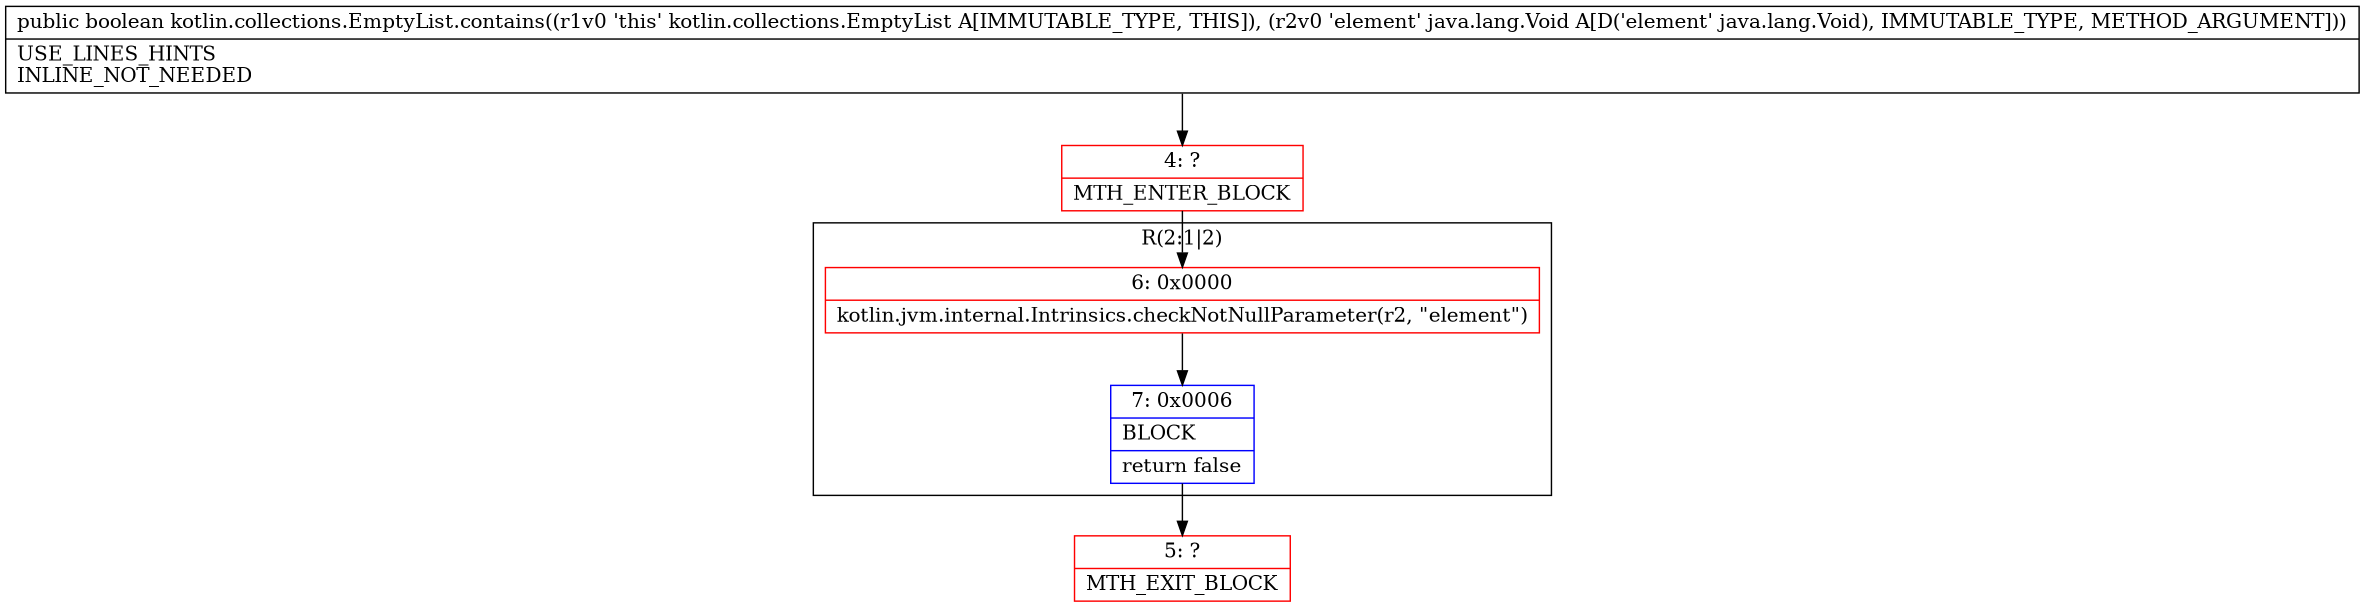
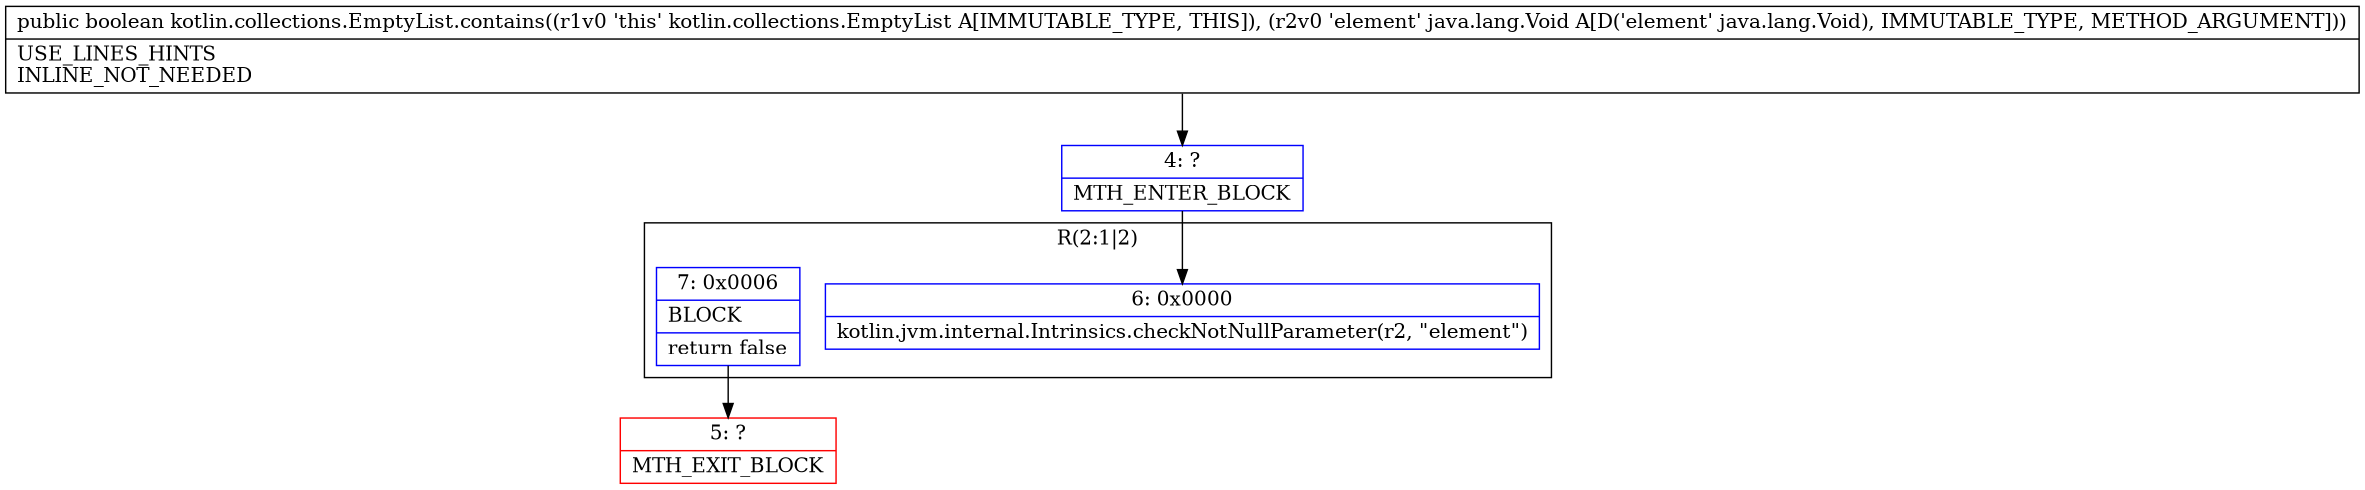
(1182, 178) -> (1182, 178)
(1182, 300) -> (1182, 317)
(1182, 352) -> none
